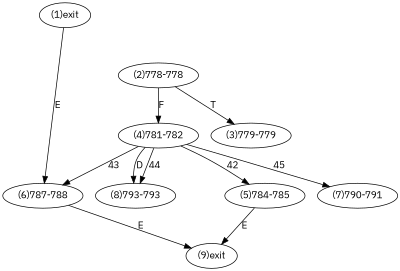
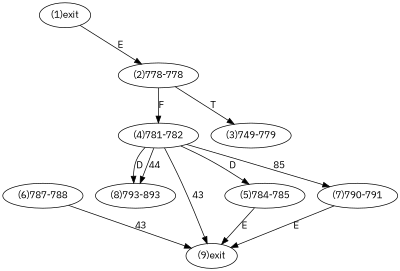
(54, 102) -> (108, 43)
(251, 136) -> (251, 136)
(104, 164) -> (186, 192)
(233, 166) -> (233, 166)
(279, 166) -> (279, 166)
(136, 196) -> (136, 196)
none -> (286, 225)
(141, 226) -> (141, 226)
